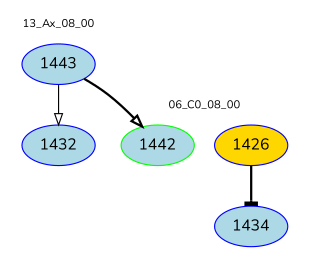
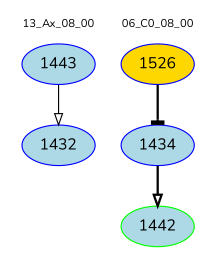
(120, 105) -> (158, 180)
(251, 145) -> (158, 64)
